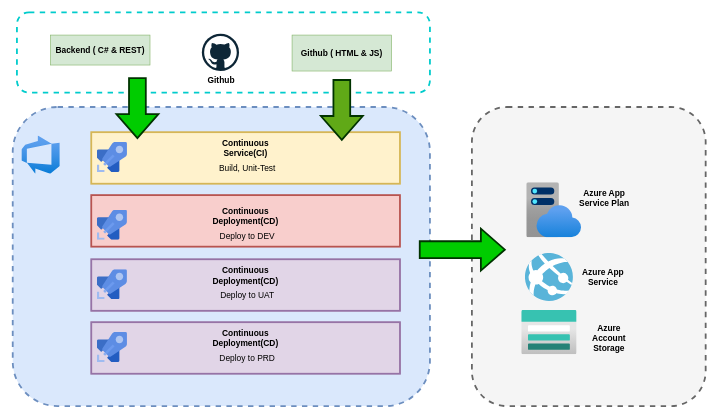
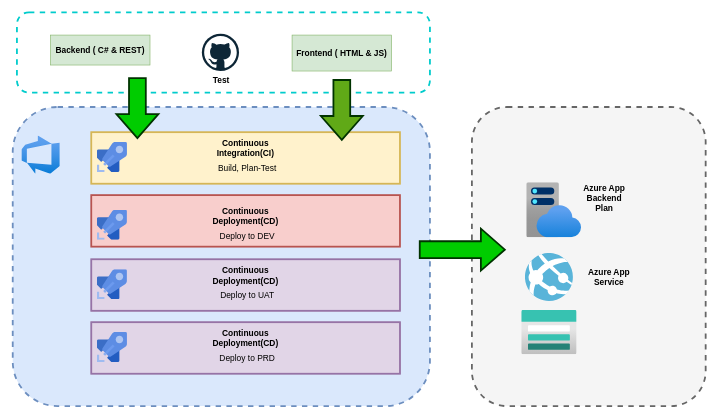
(342, 53) -> (342, 53)
(221, 80) -> (221, 80)
(245, 149) -> (245, 149)
(247, 168) -> (247, 168)
(605, 198) -> (605, 198)
(603, 278) -> (609, 278)
(609, 339) -> none
